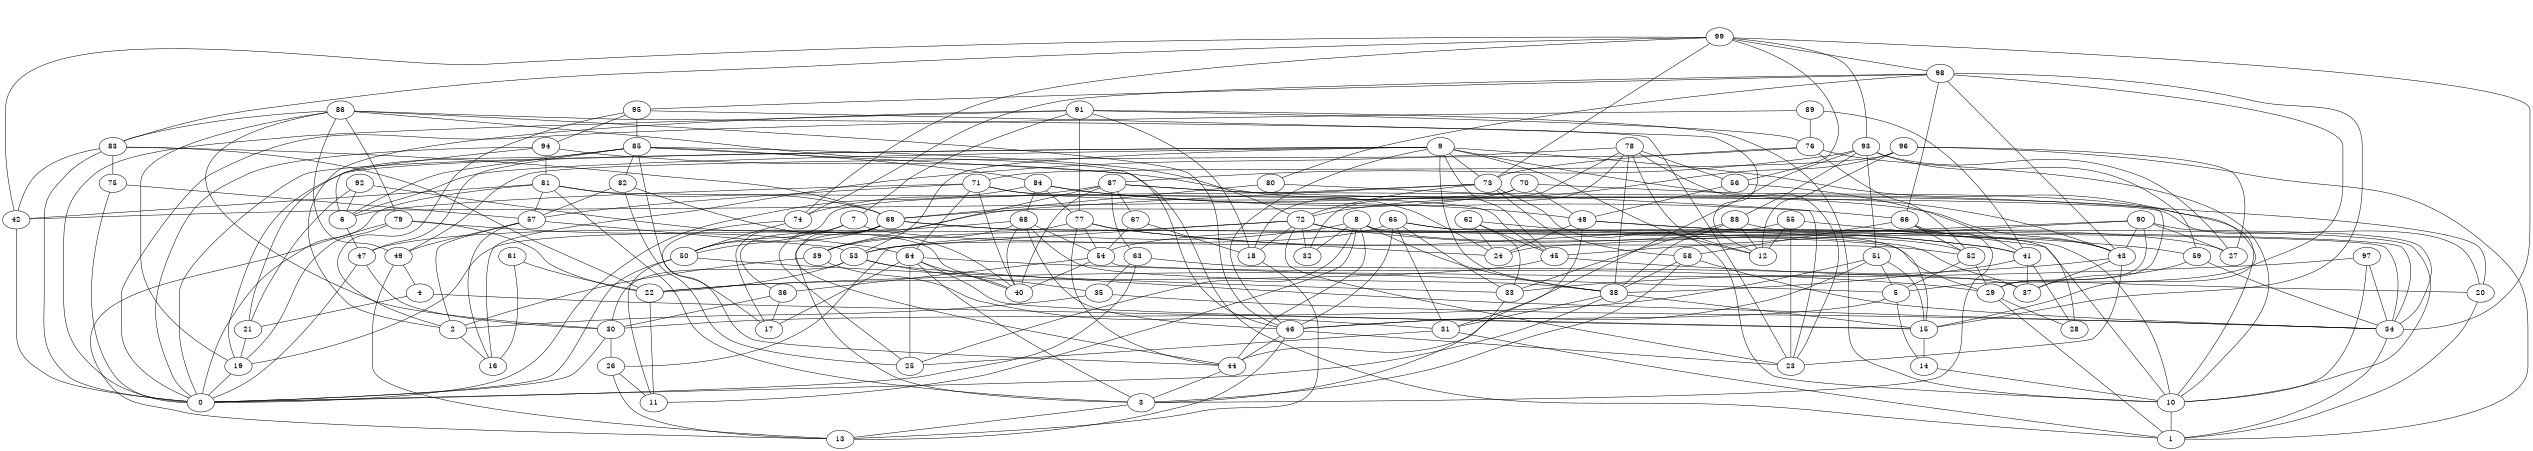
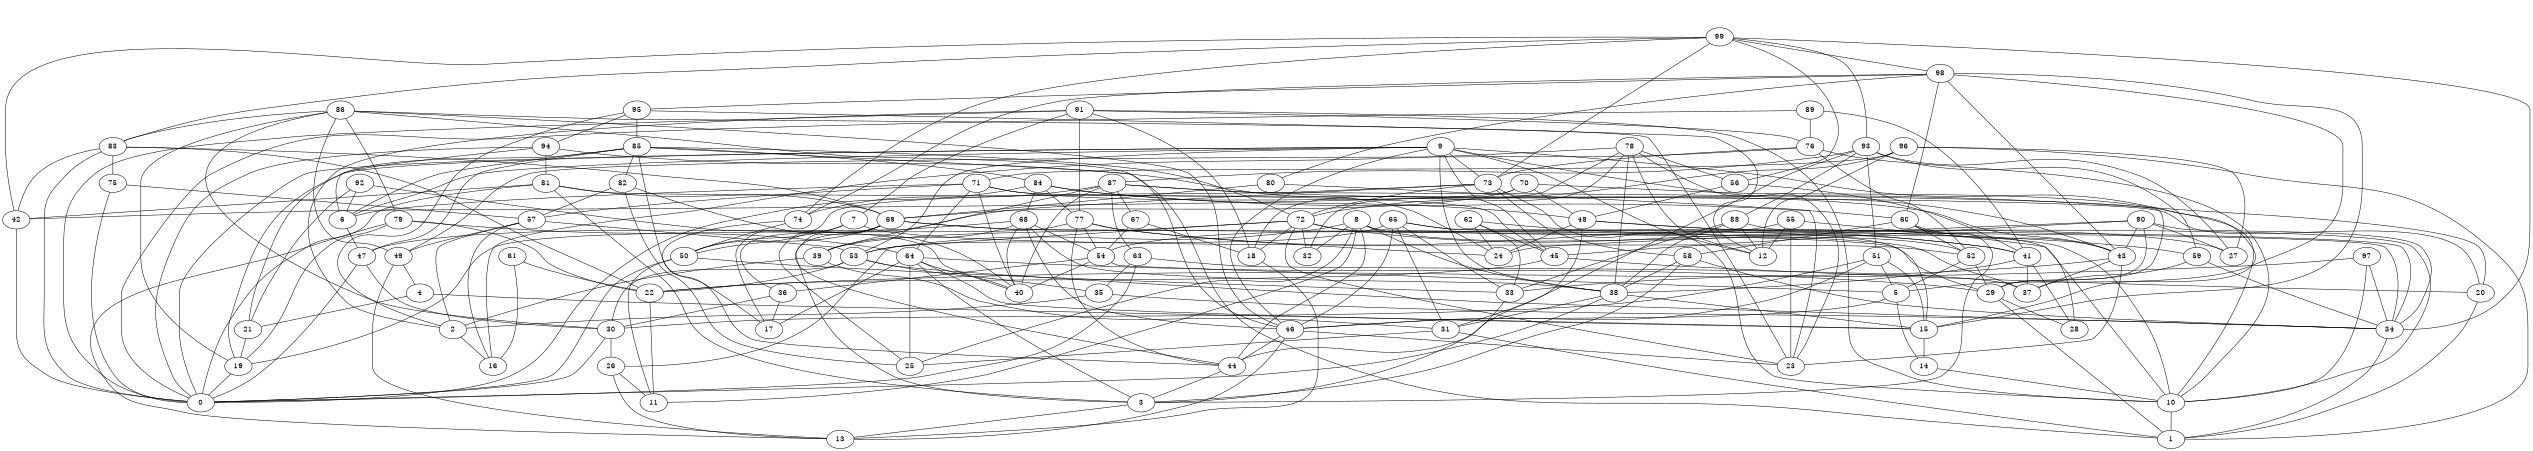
(539, 202) -> none
(1905, 220) -> (1905, 220)
